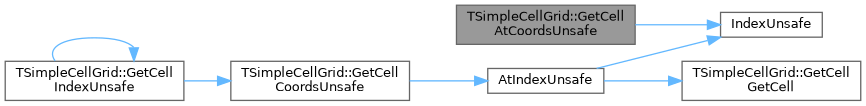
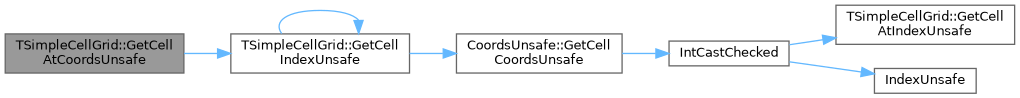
(671, 25) -> (201, 53)
(320, 81) -> (539, 53)
(546, 81) -> (729, 53)
(771, 81) -> (925, 25)
